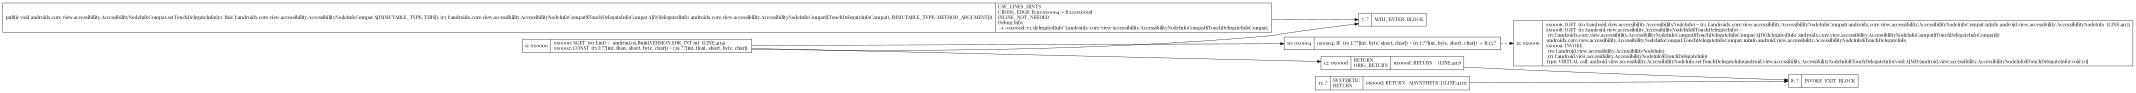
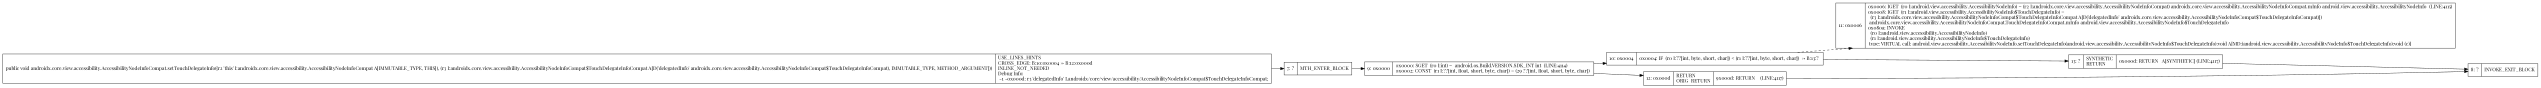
(1565, 46) -> (1888, 28)
(1054, 48) -> (1356, 69)
none -> (1944, 60)
